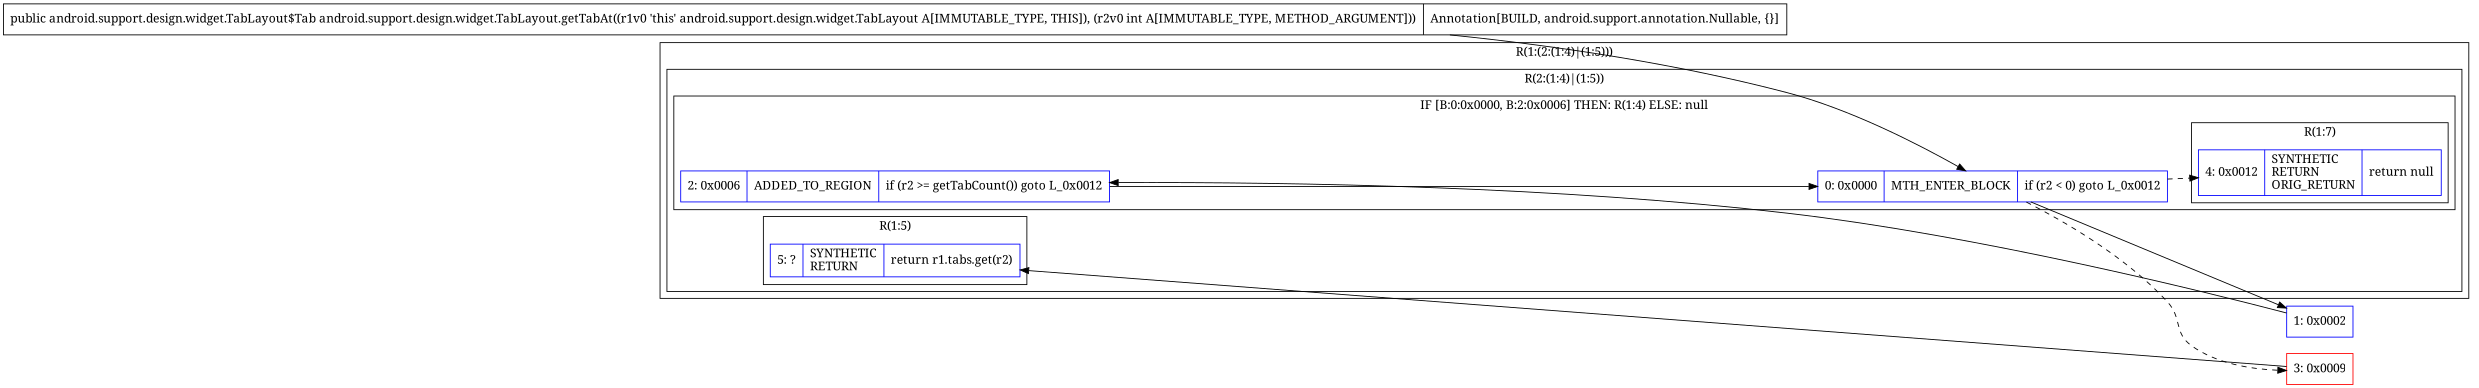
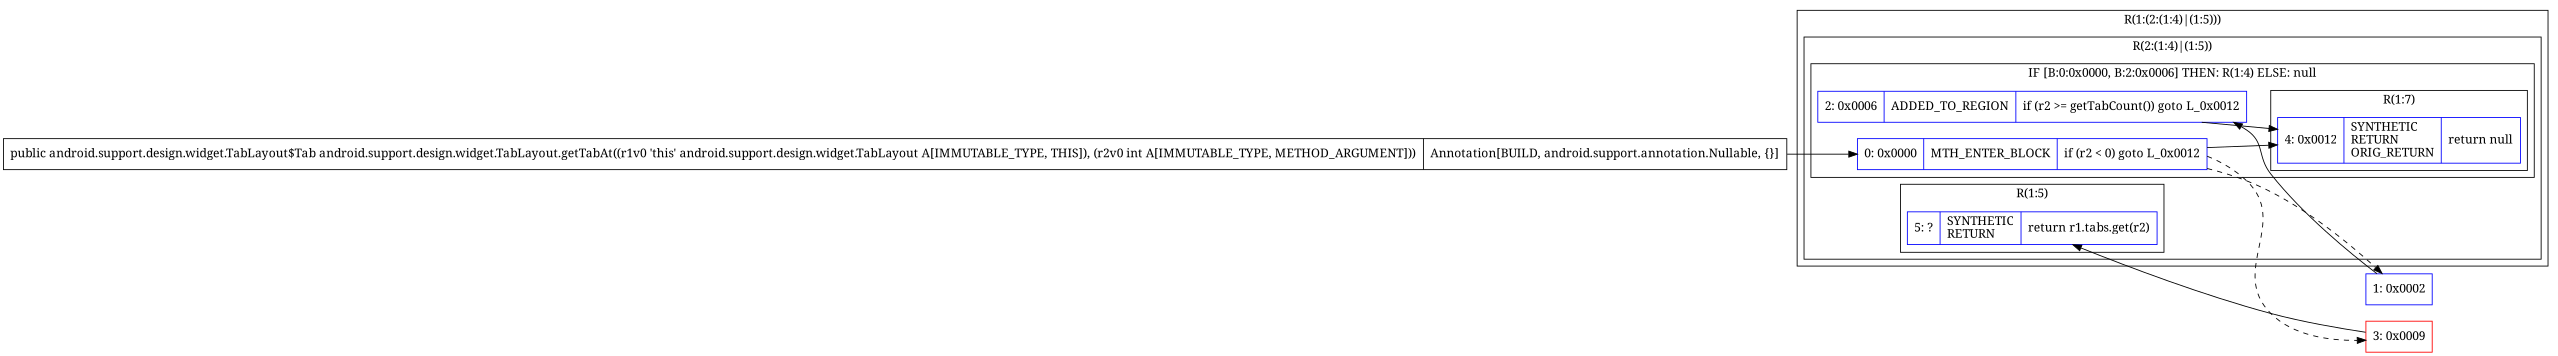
(2179, 179) -> (2238, 146)
(1529, 186) -> (2235, 125)
(2155, 253) -> (2285, 199)
